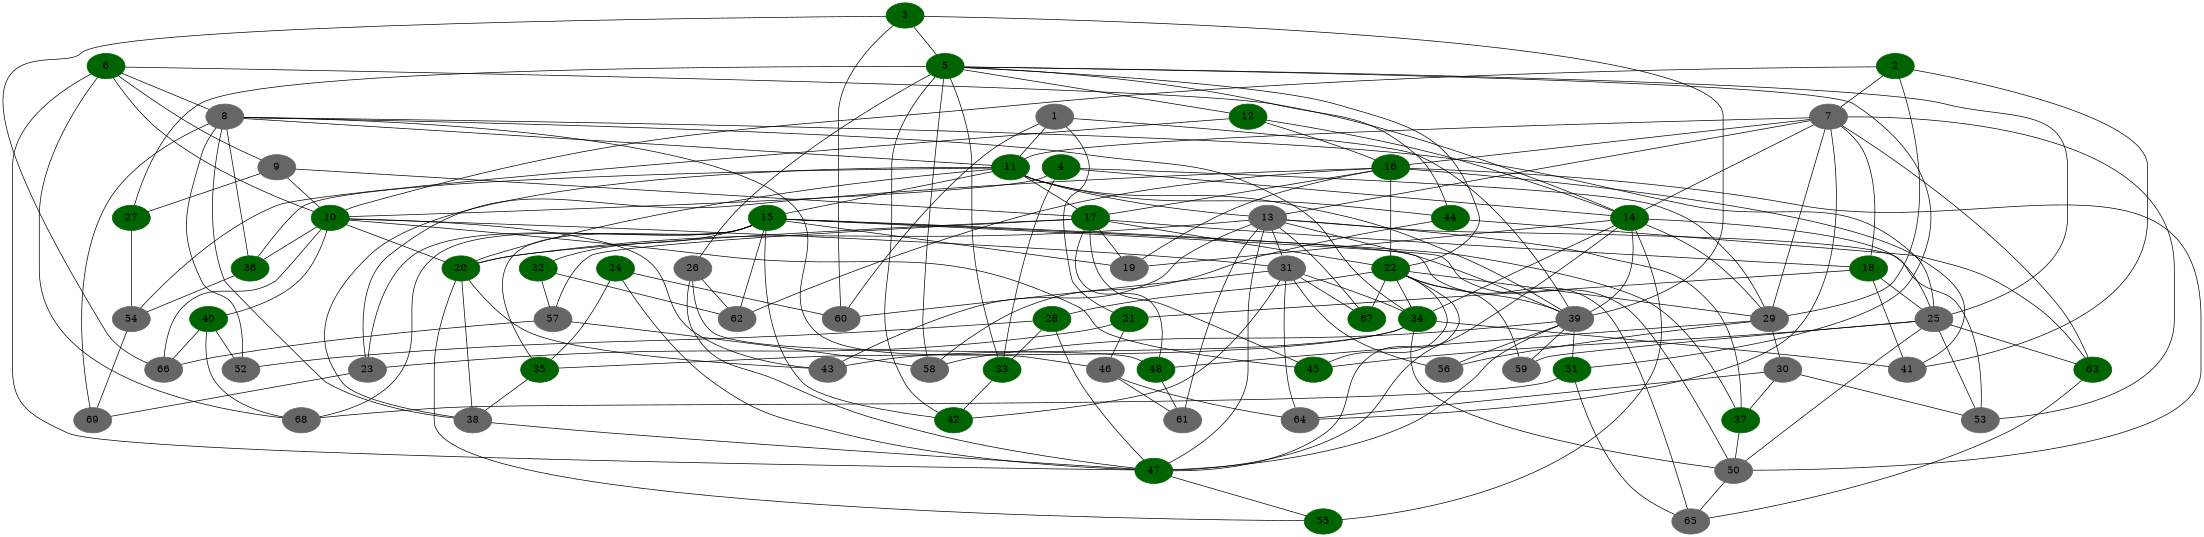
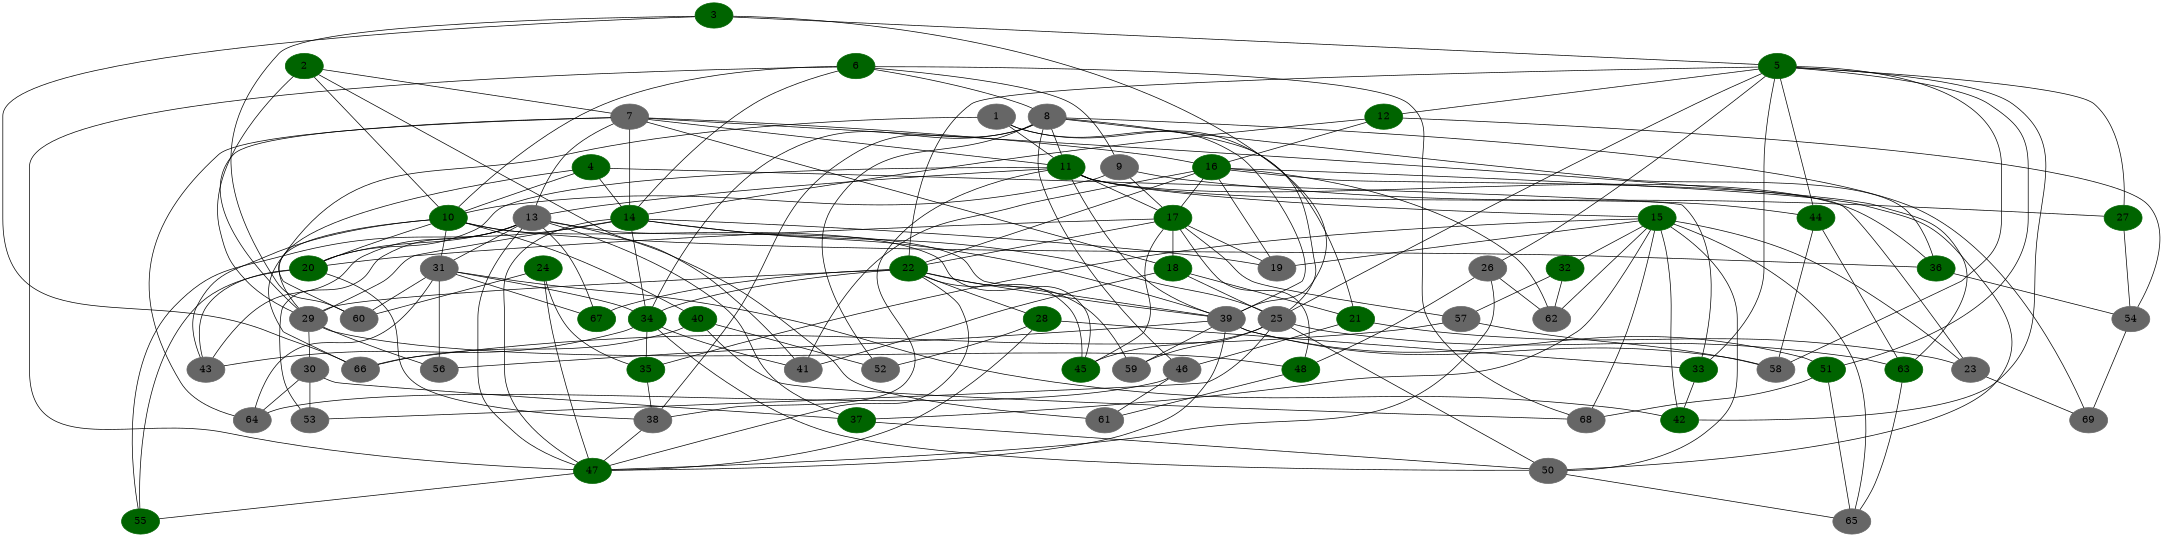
(2155, 210) -> none
